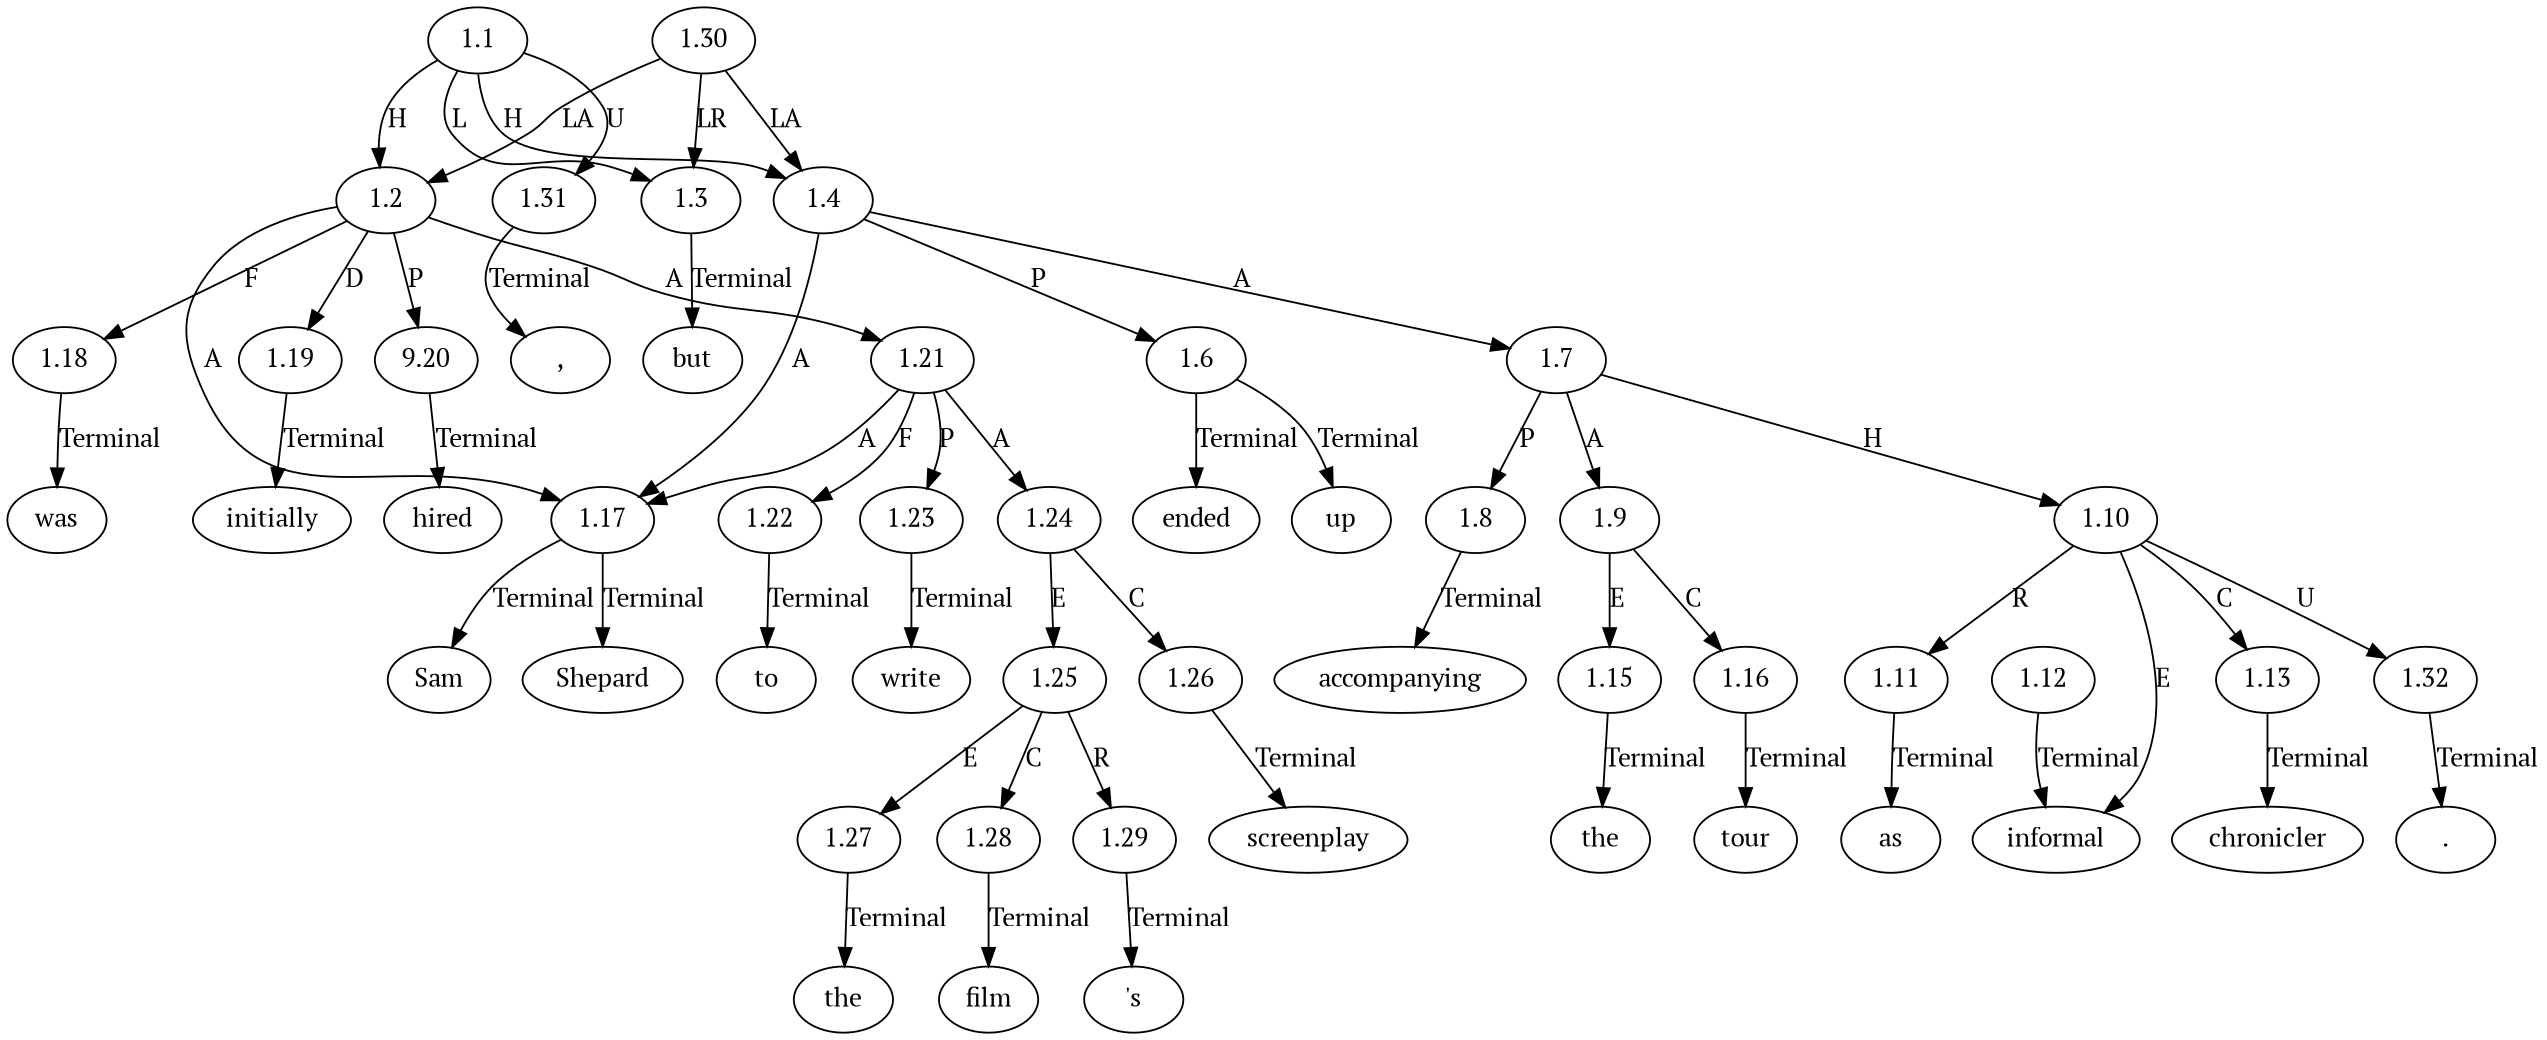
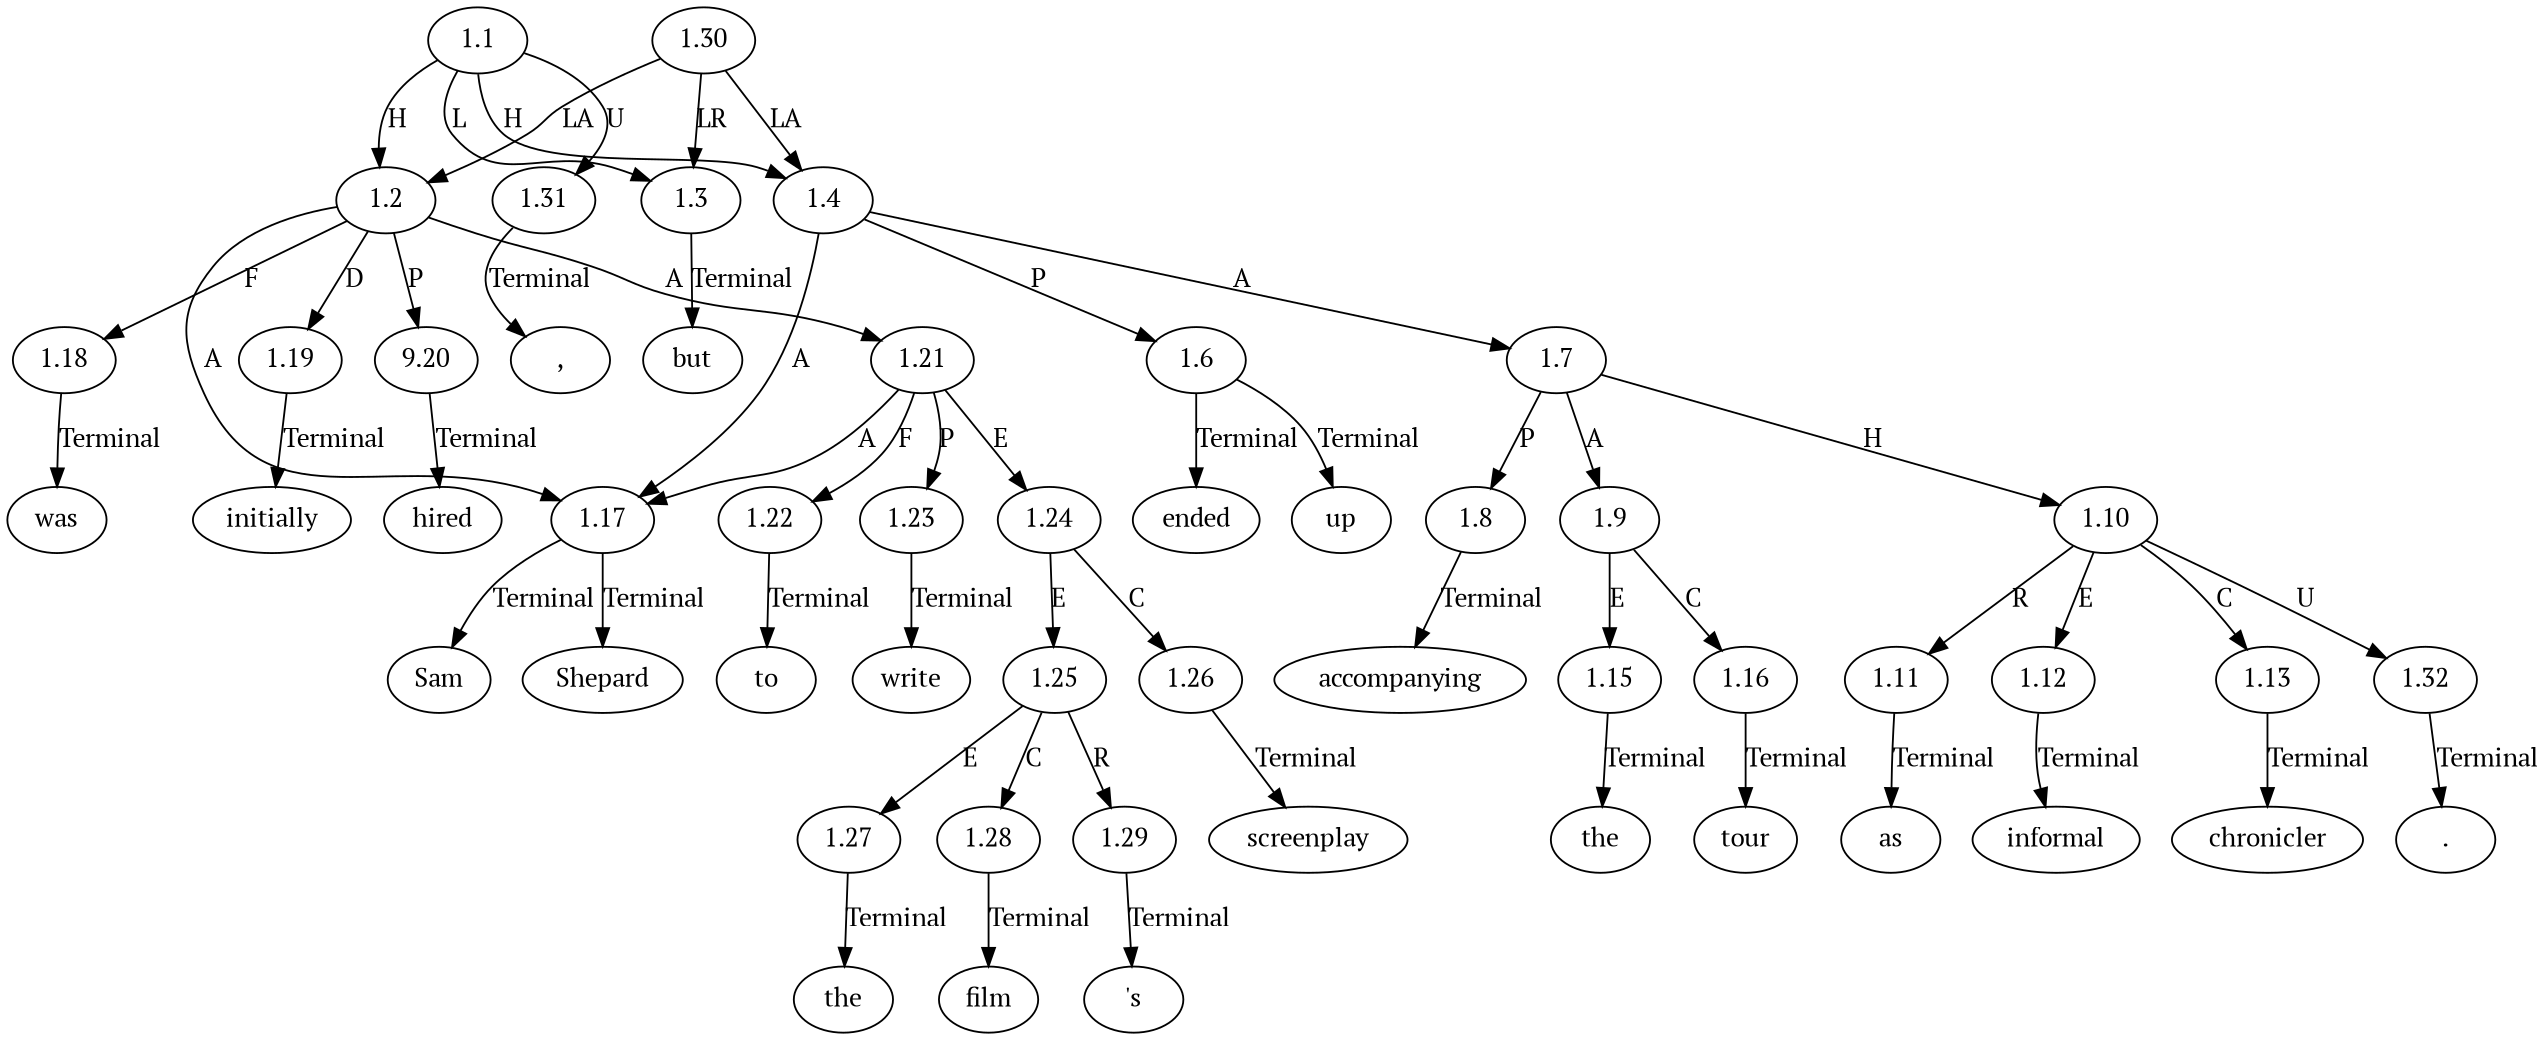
(1001, 440) -> (1001, 440)
(2155, 679) -> (2078, 591)
